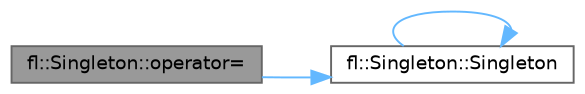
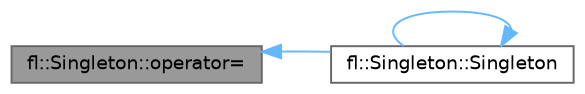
(286, 77) -> (306, 52)
